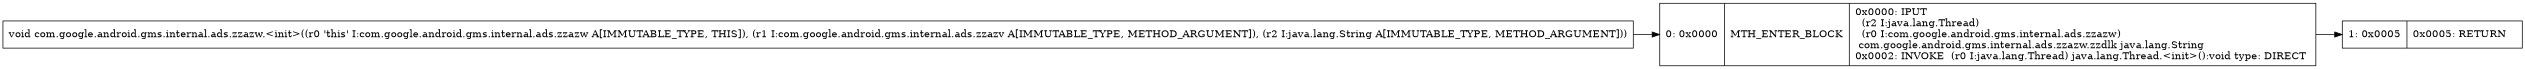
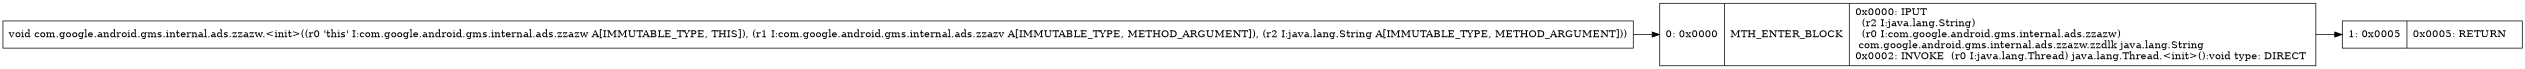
(1917, 23) -> (1915, 23)
